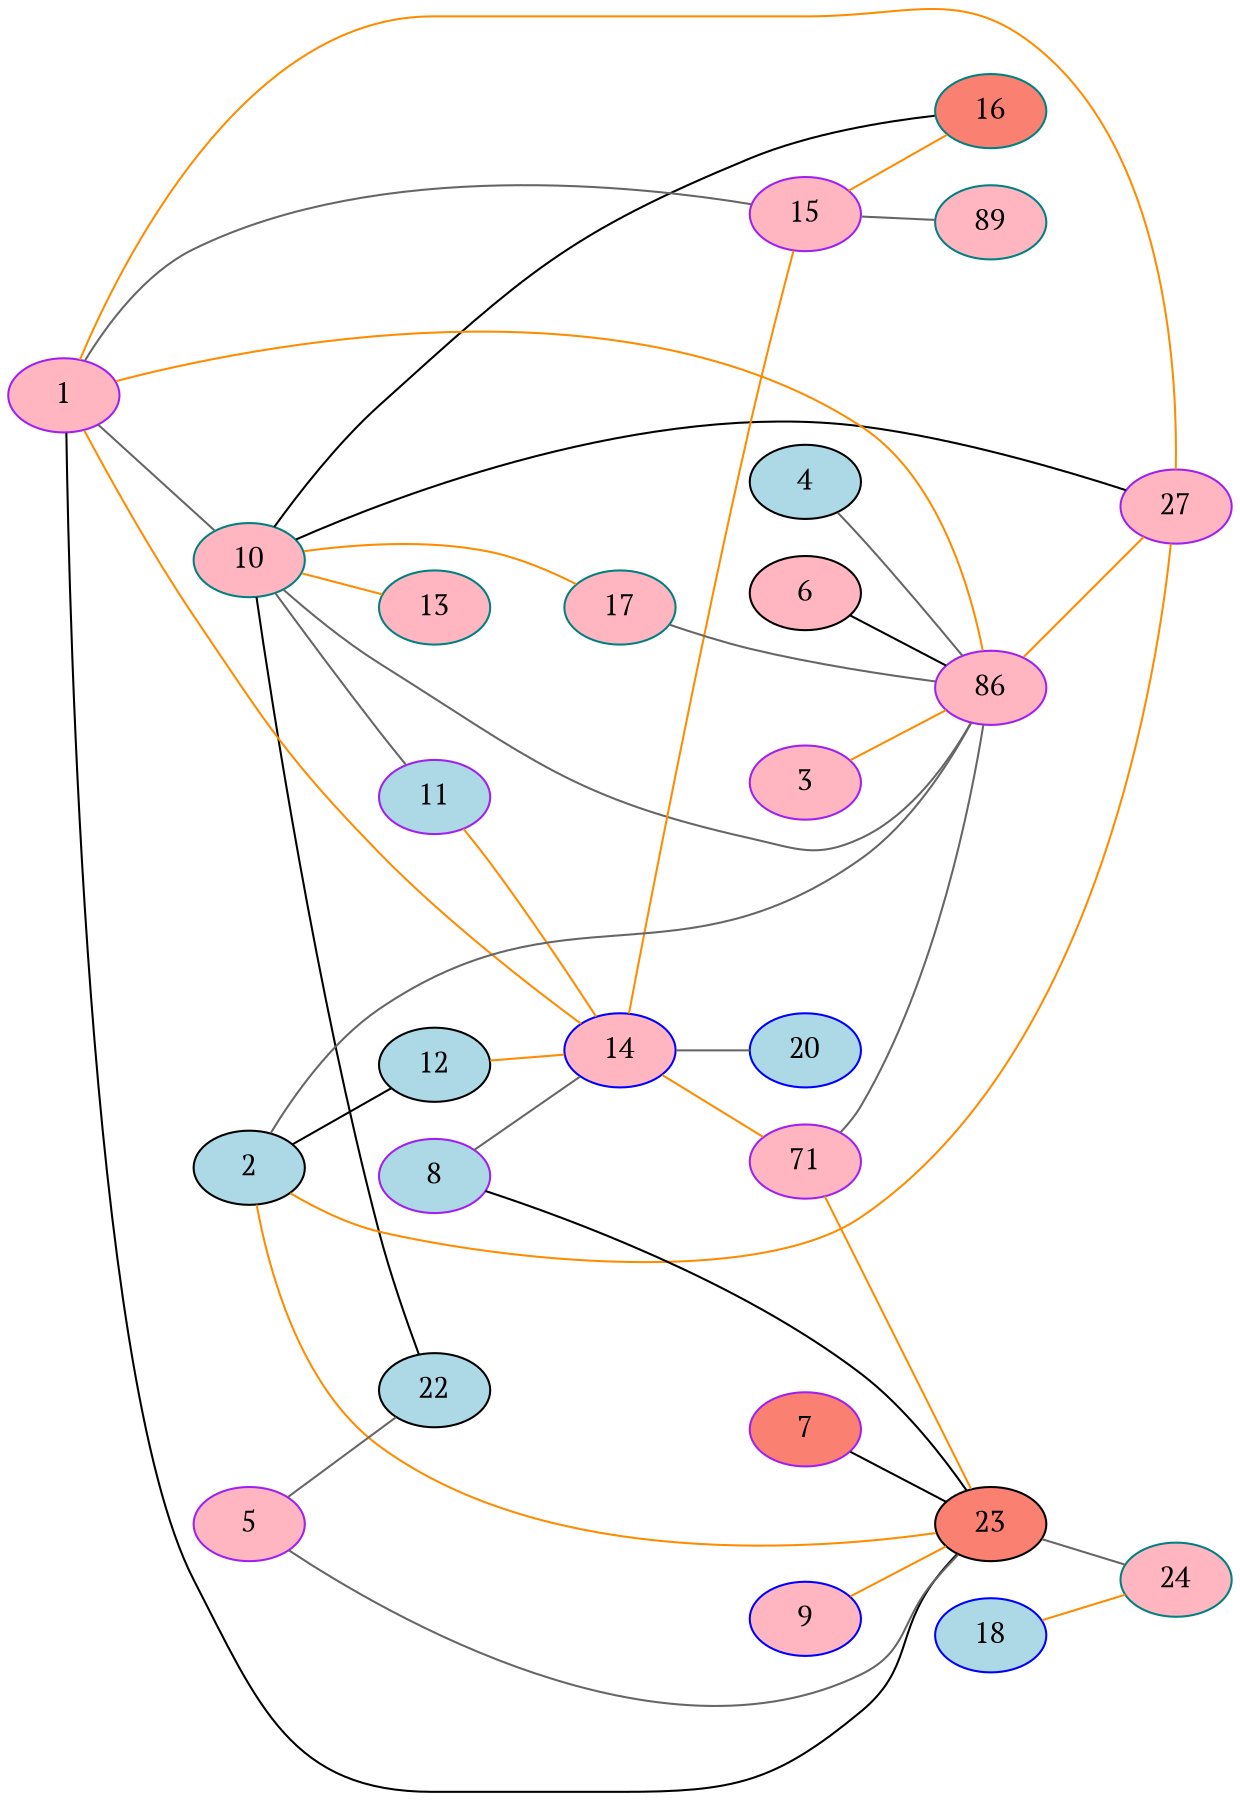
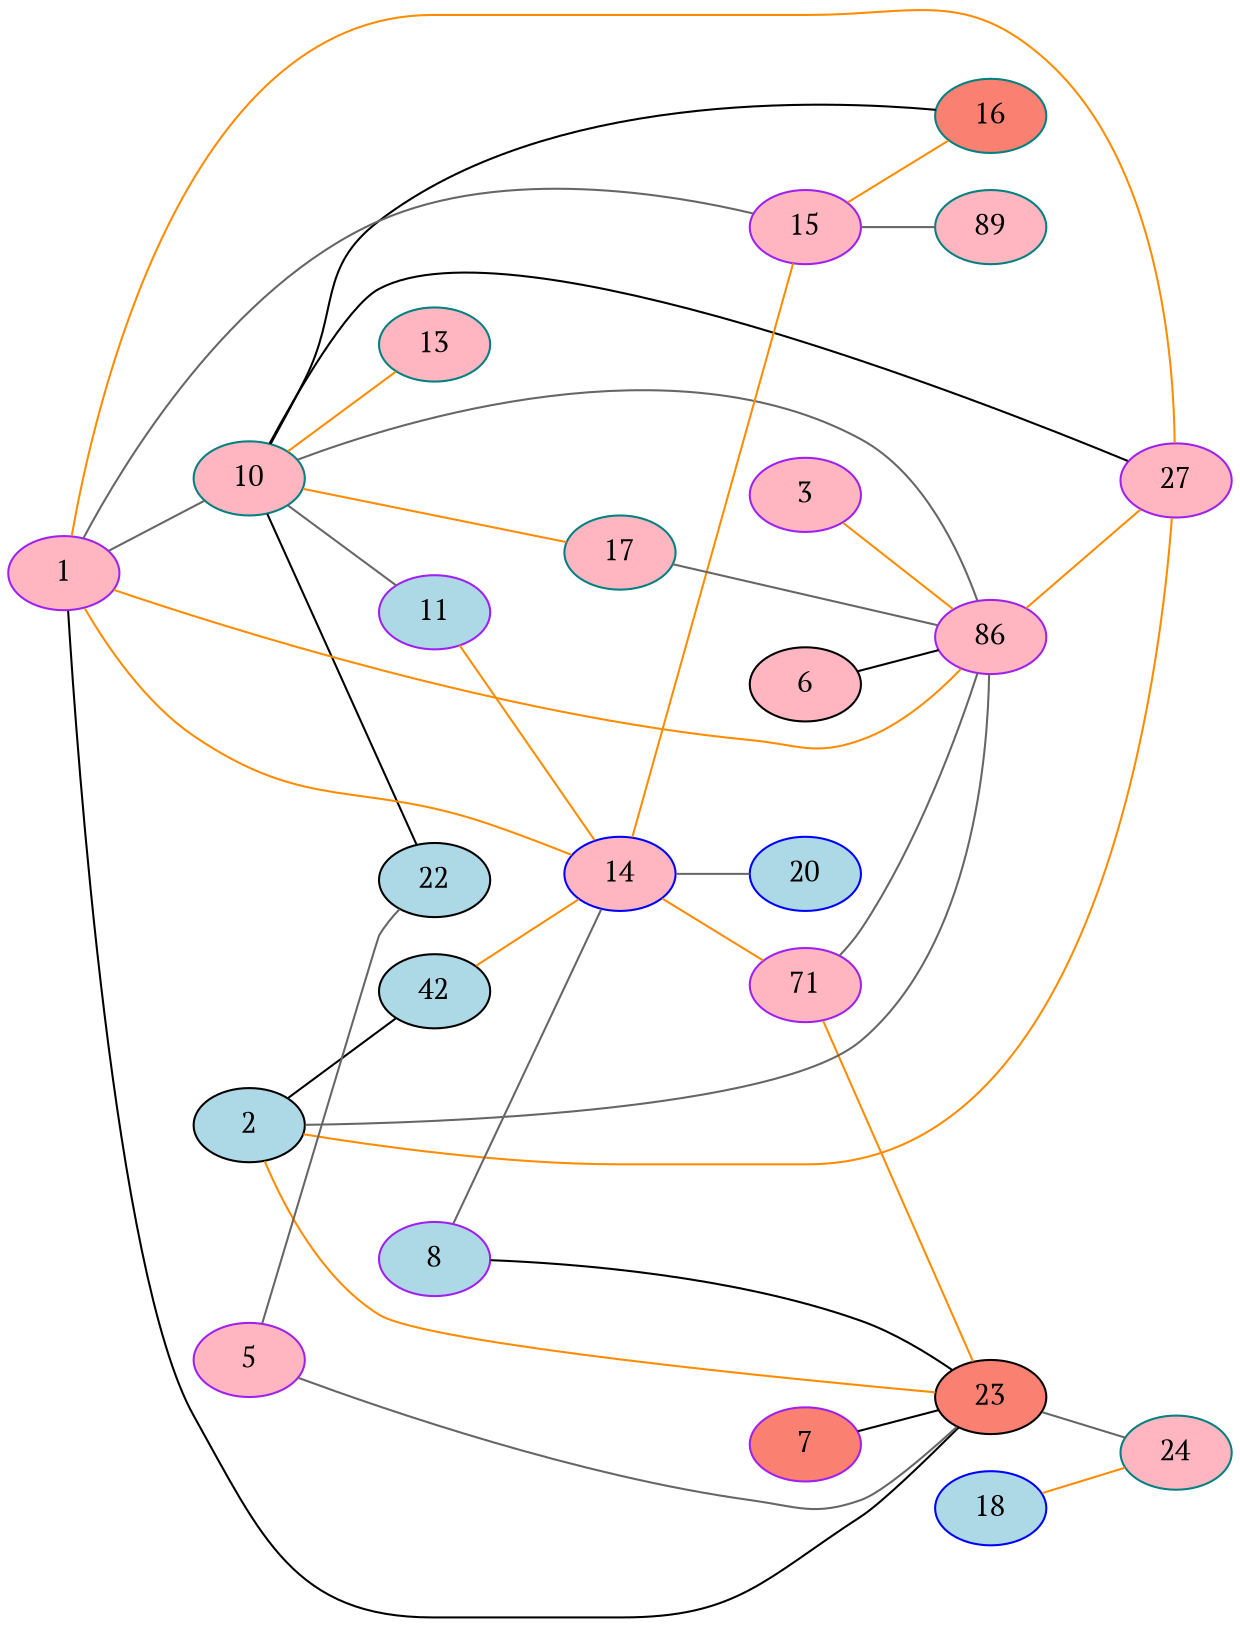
(805, 482) -> none
(435, 1065) -> (435, 991)
(805, 1619) -> none
